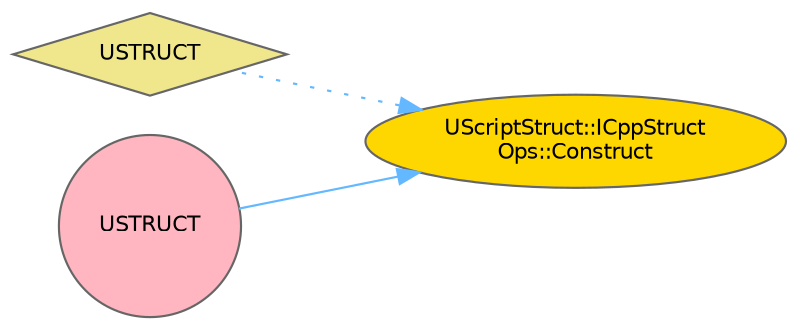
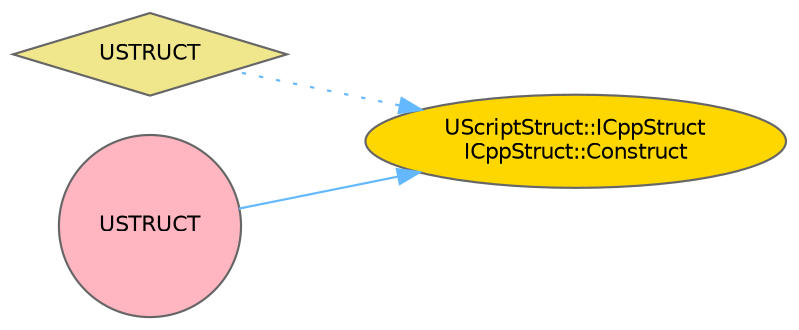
(576, 141) -> (576, 141)
